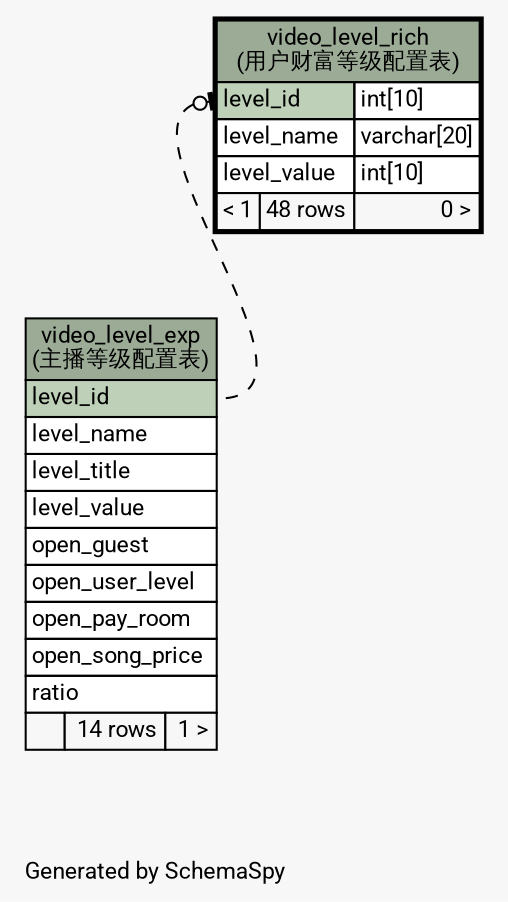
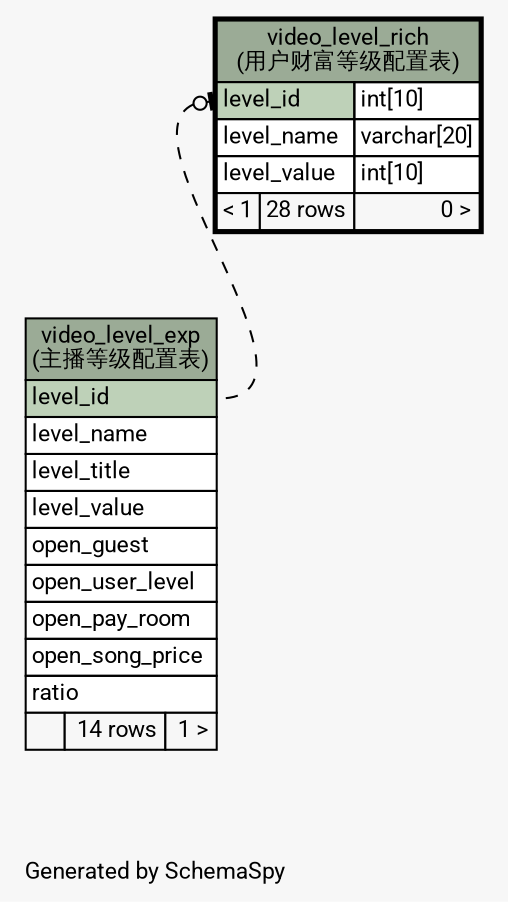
(307, 211) -> (307, 211)
